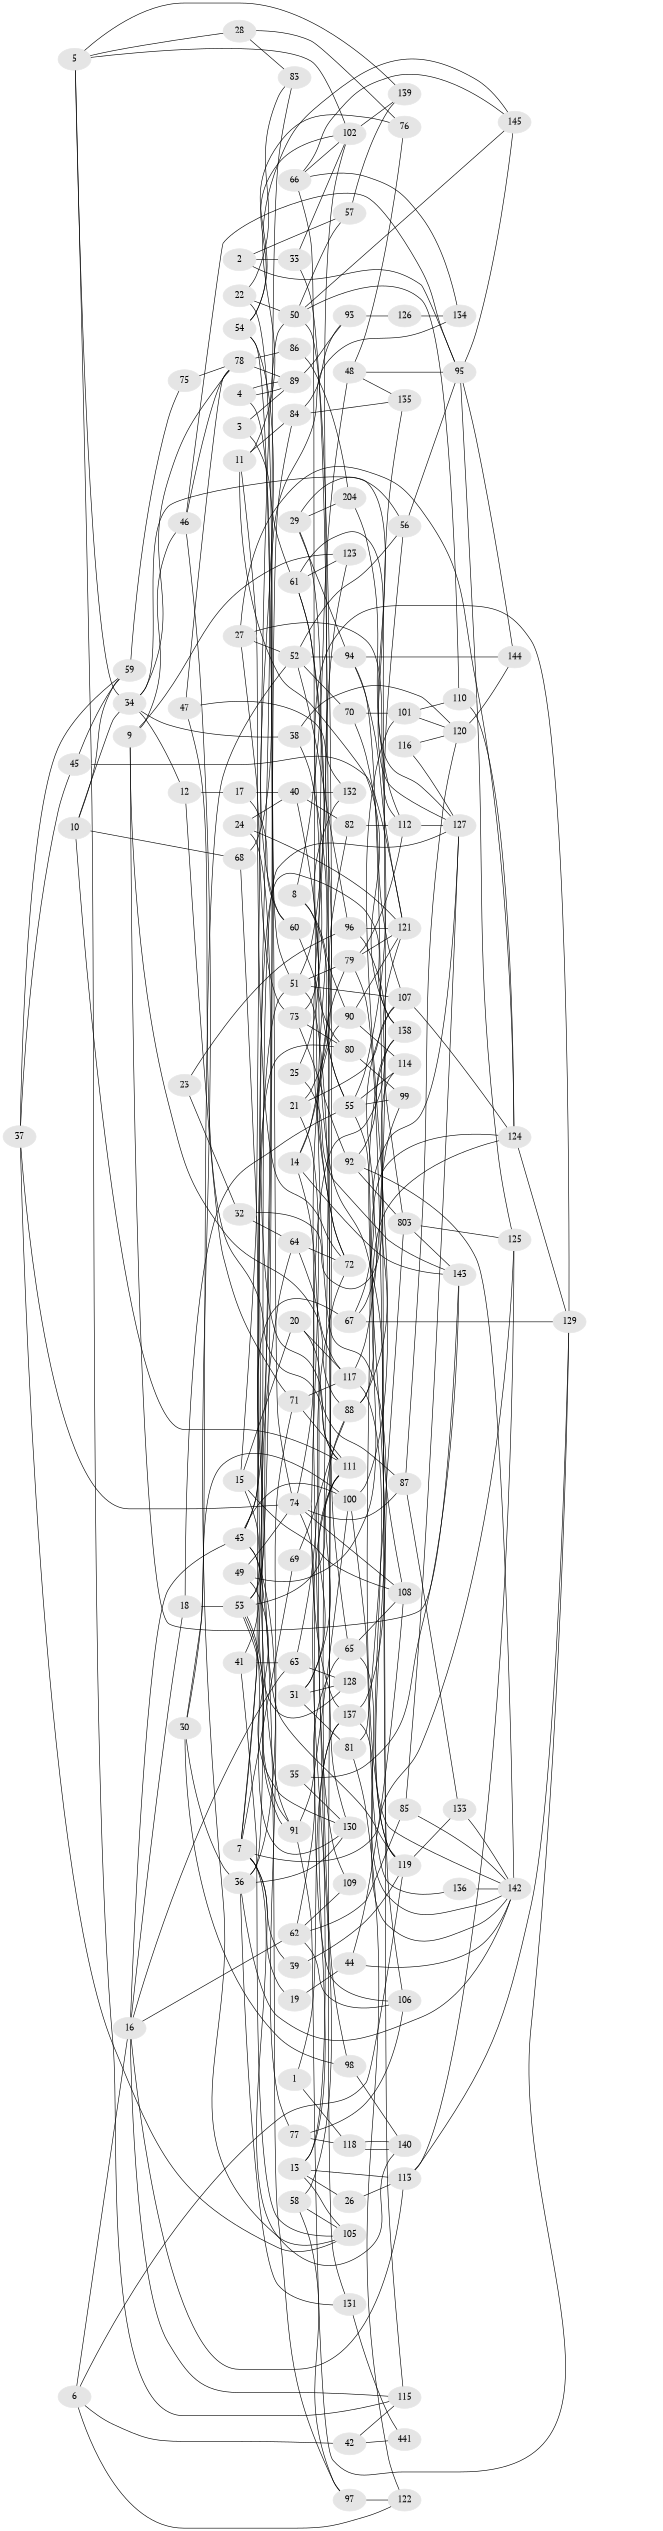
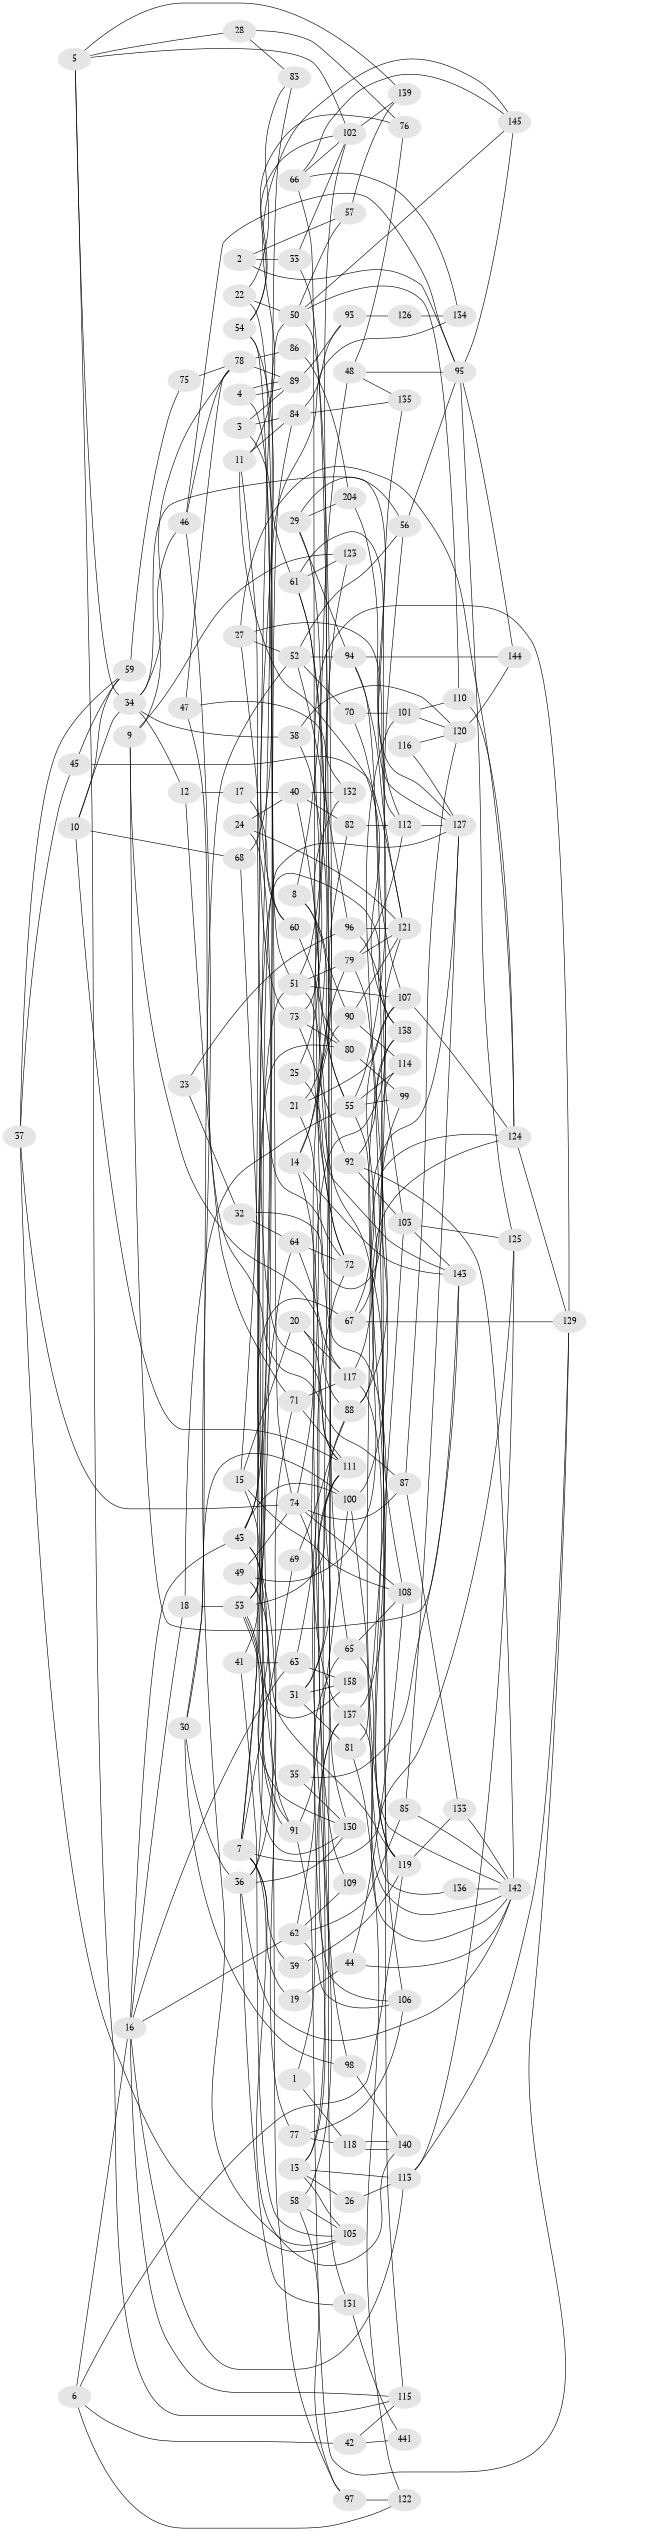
none -> (267, 421)
(405, 1223) -> (405, 1223)
(350, 1682) -> (350, 1682)
